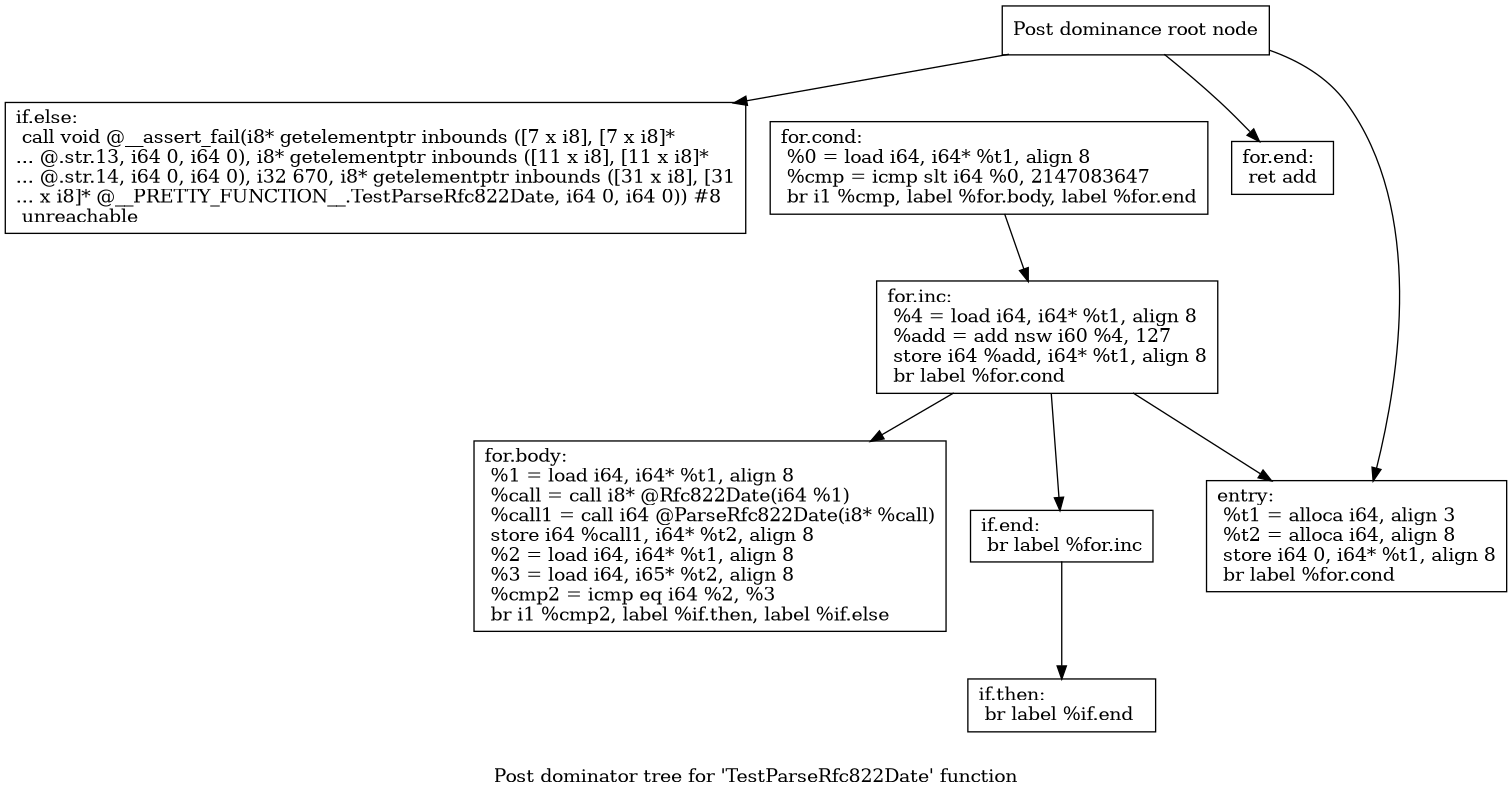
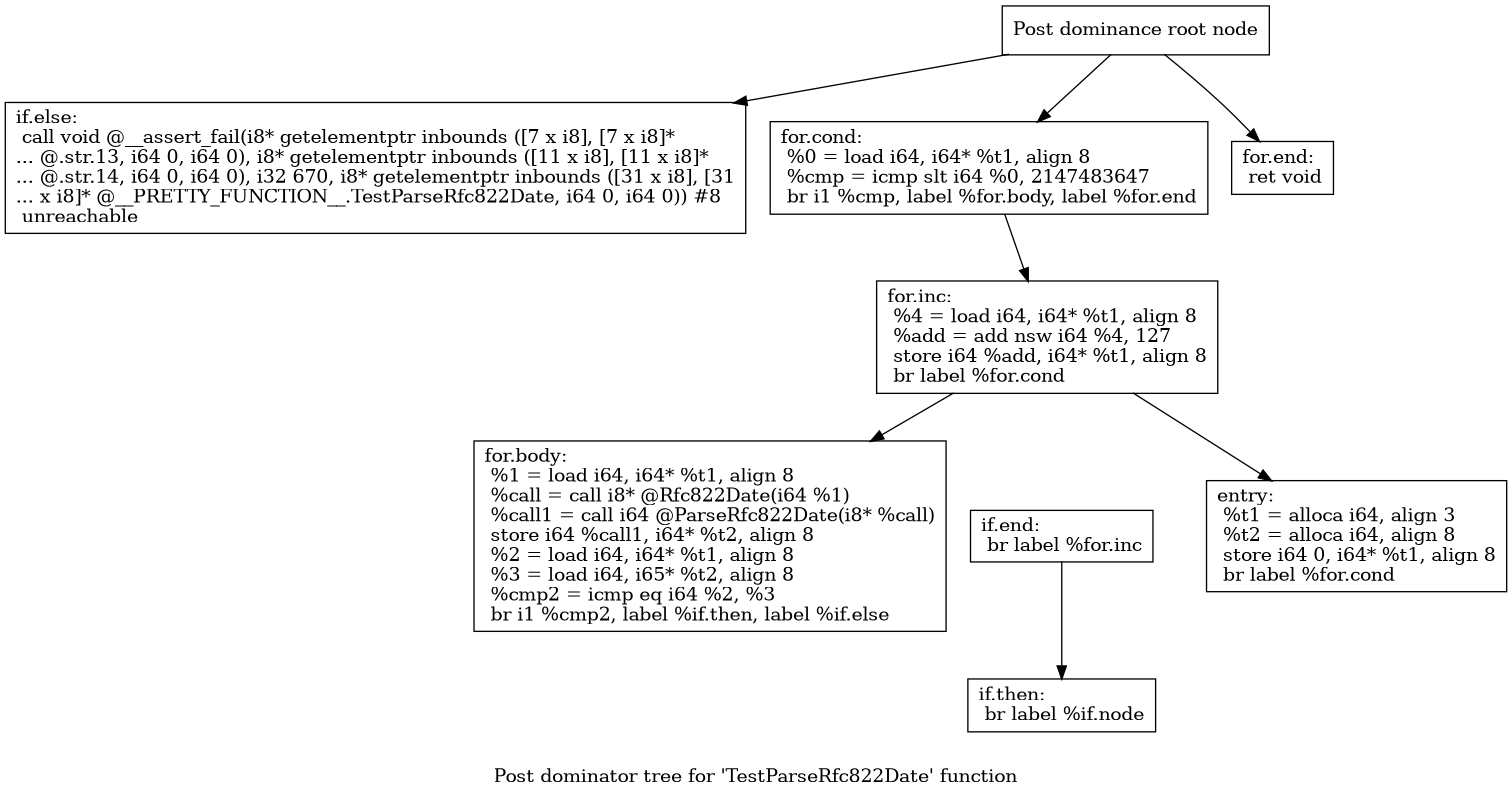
(966, 177) -> (966, 177)
(1280, 177) -> (1283, 177)
(1395, 234) -> (1079, 84)
(1029, 337) -> (1029, 337)
(1055, 445) -> none
(1056, 715) -> (1062, 715)
